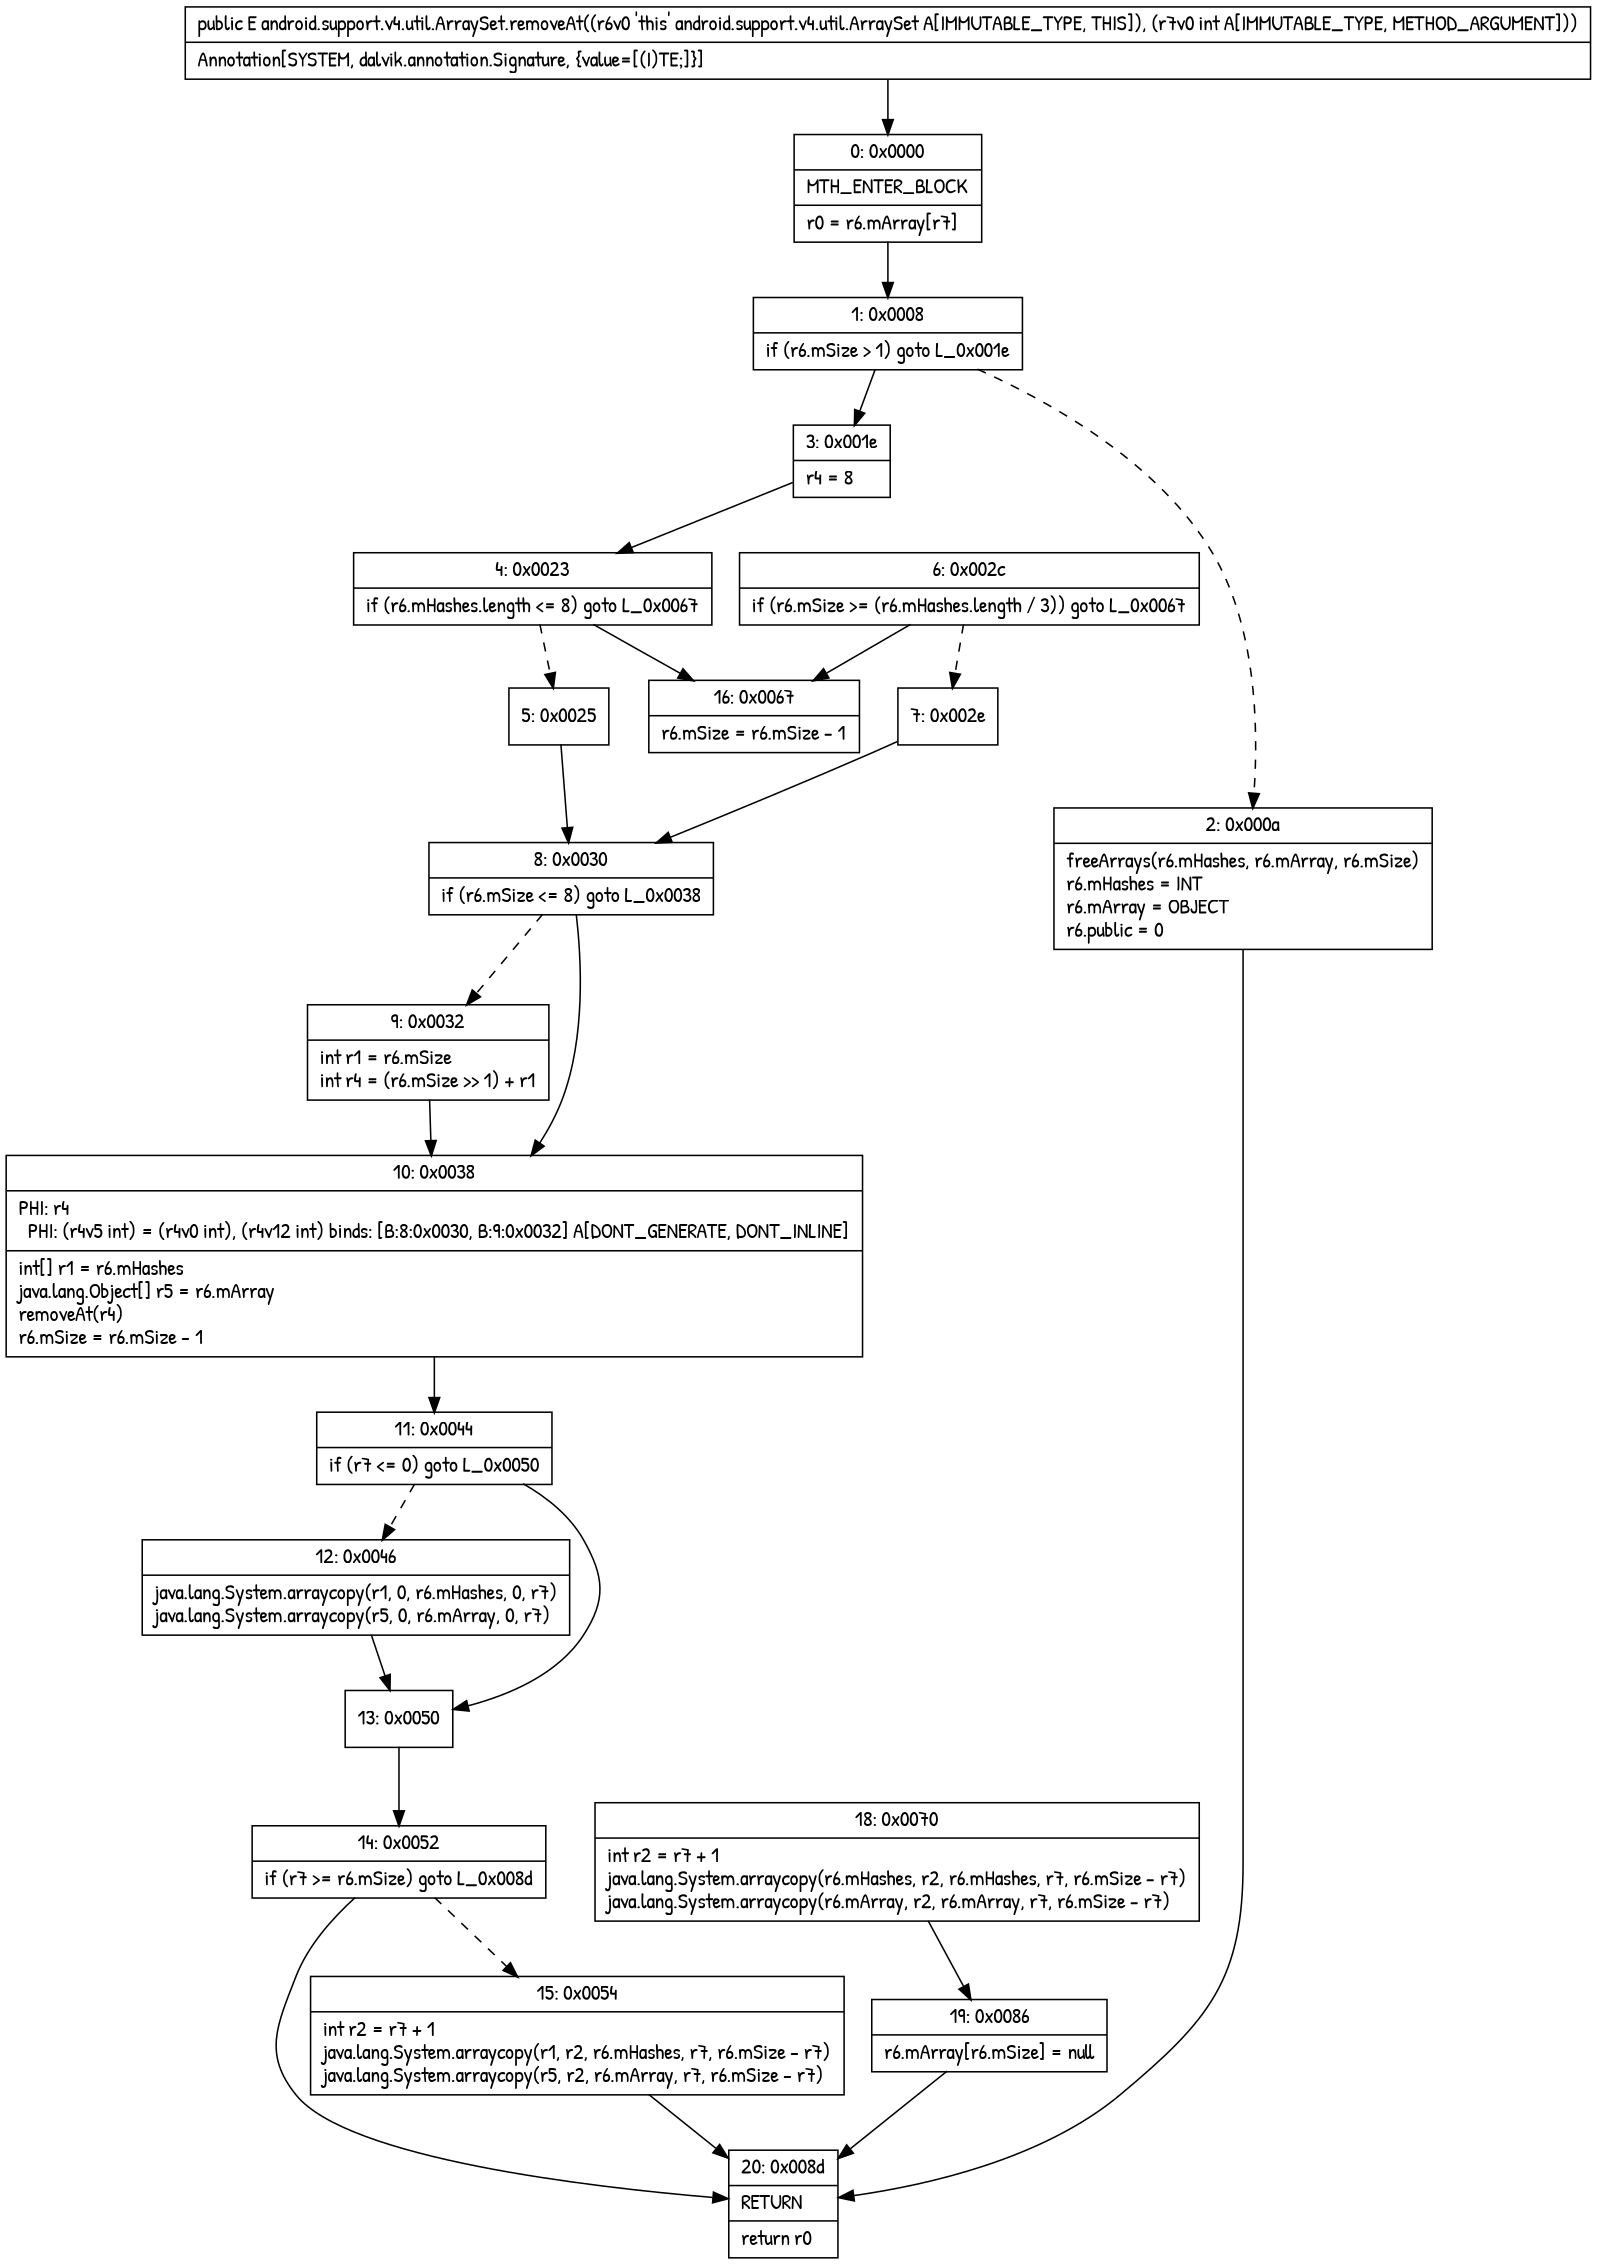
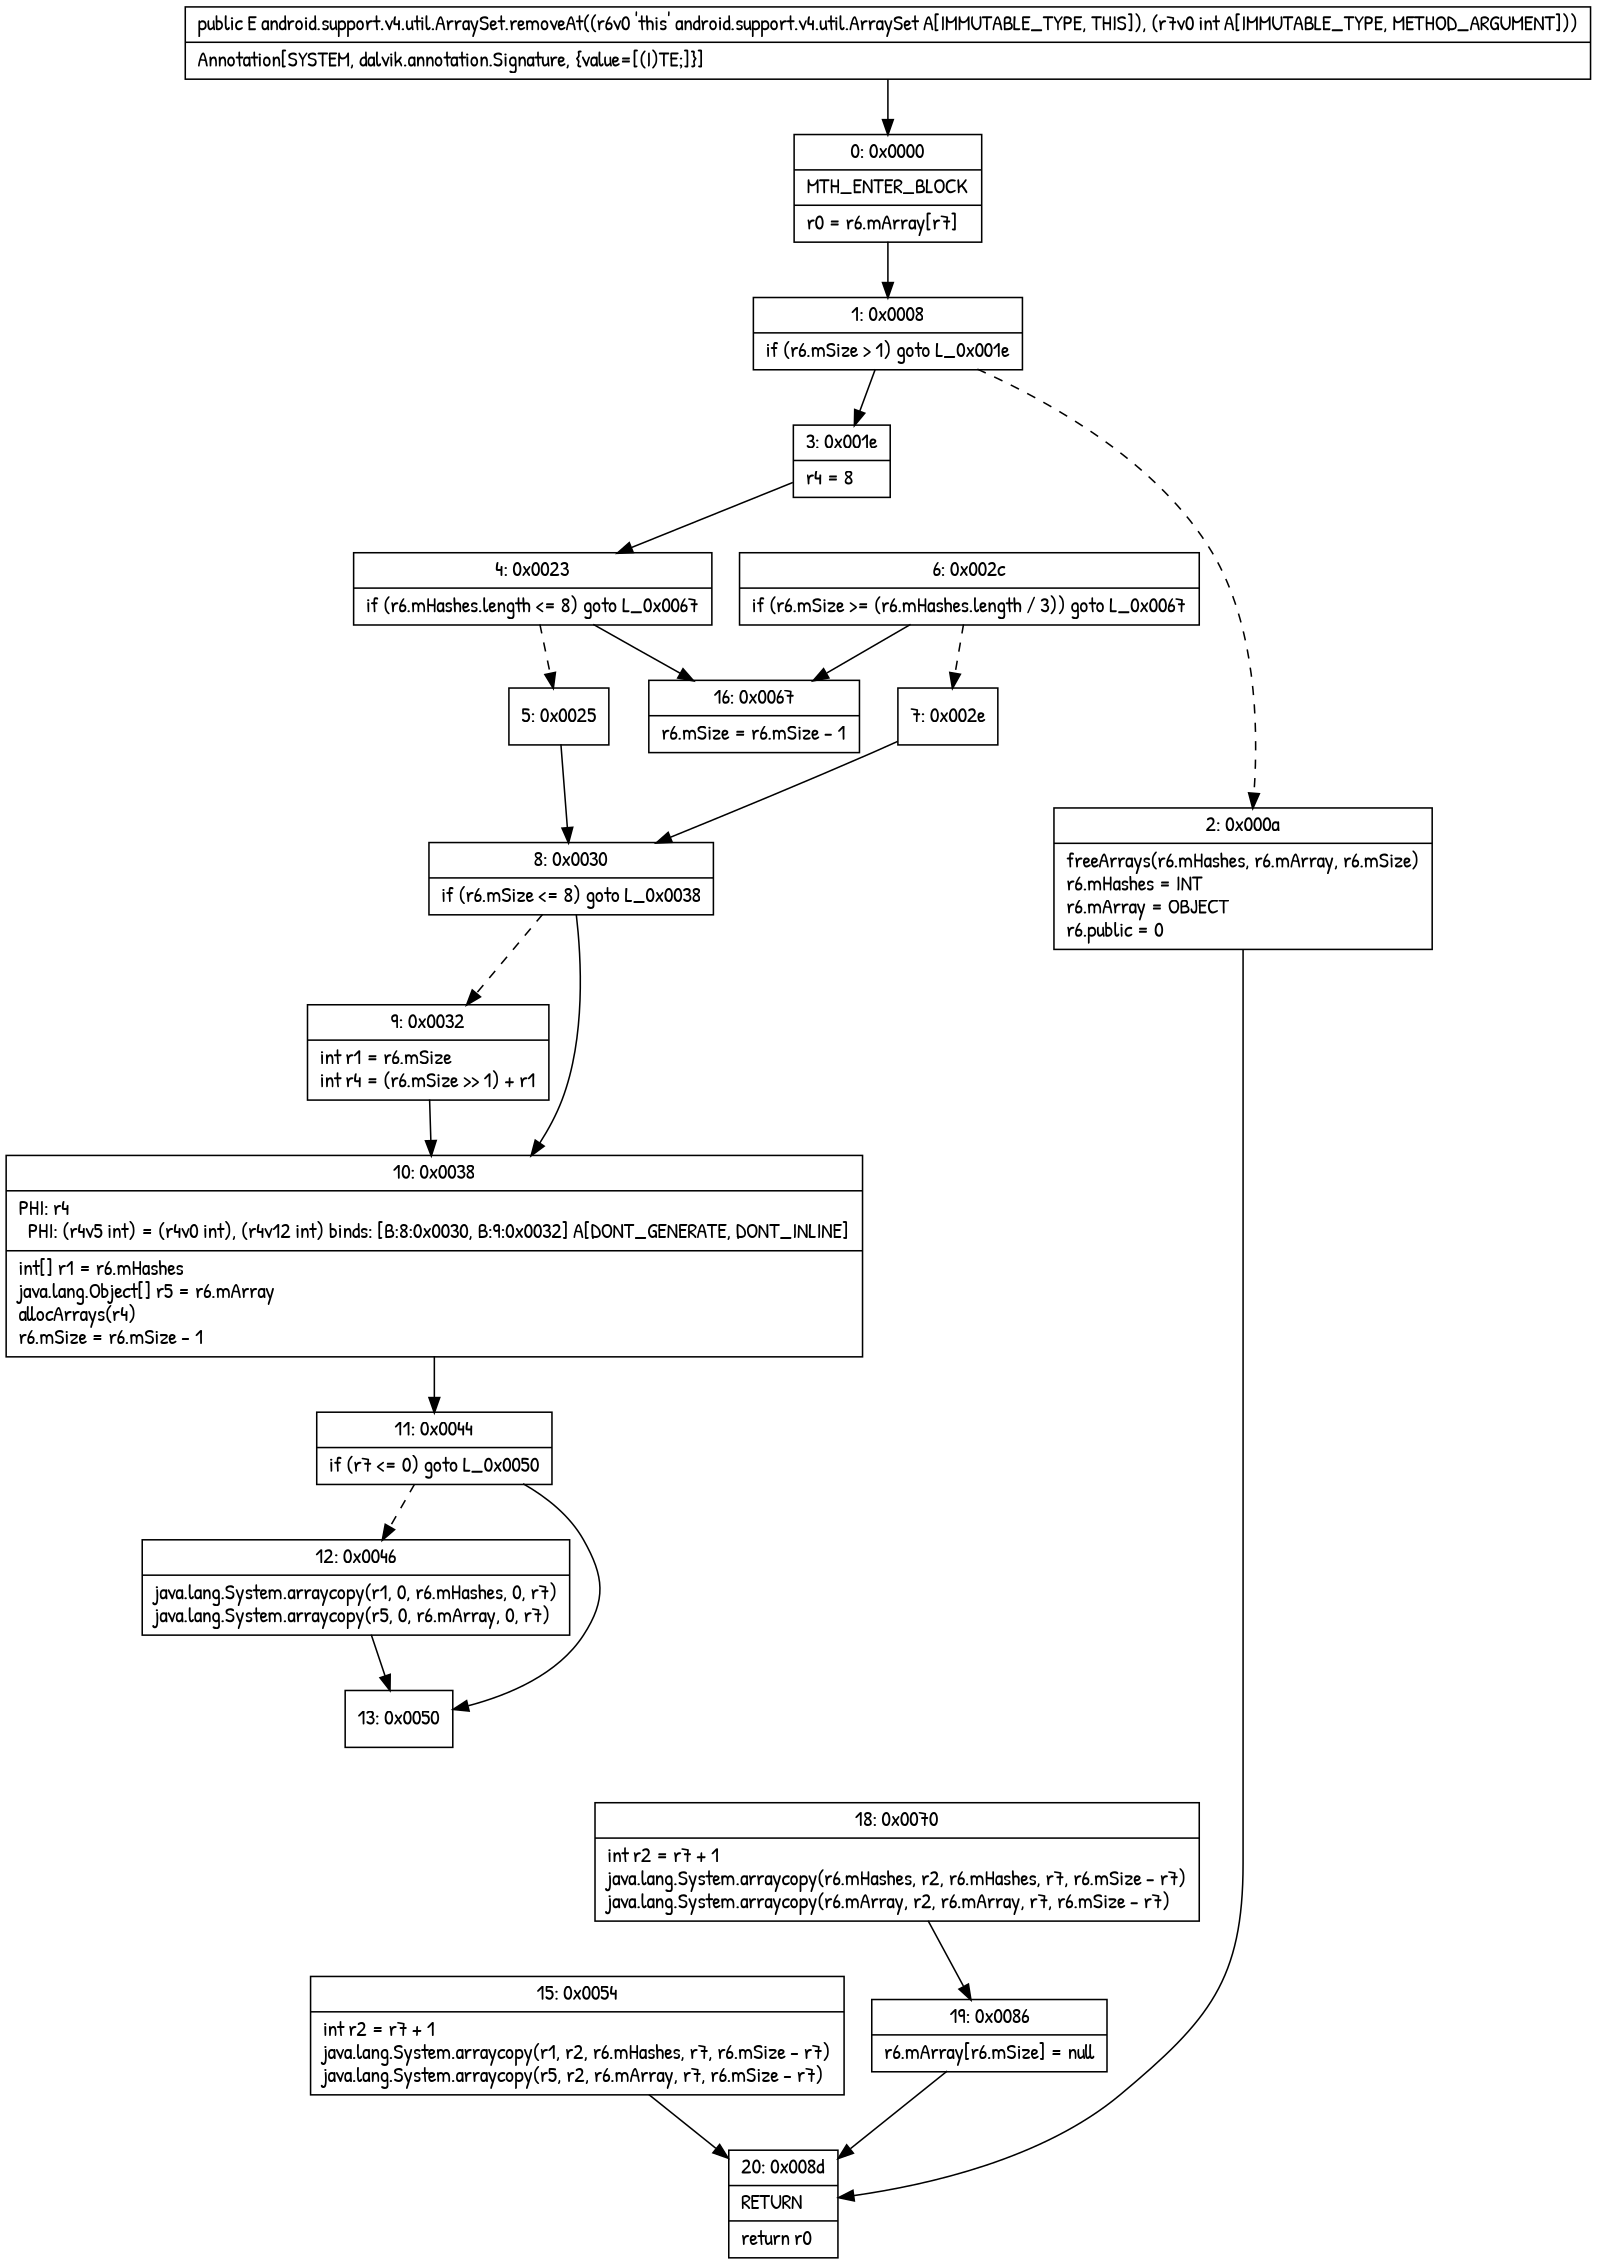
(71, 1315) -> (78, 1315)
(399, 1862) -> none
